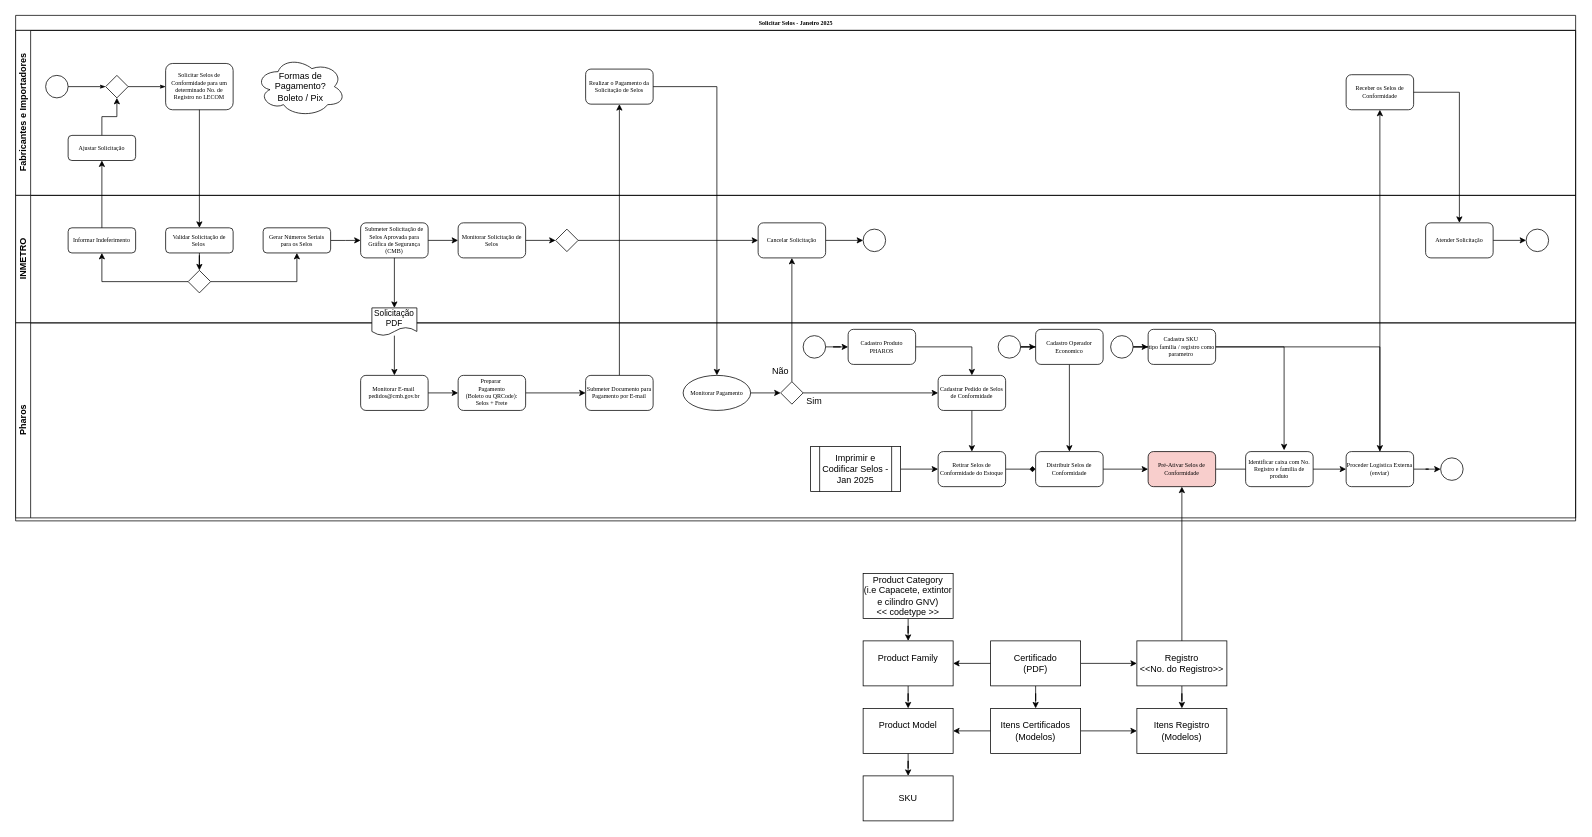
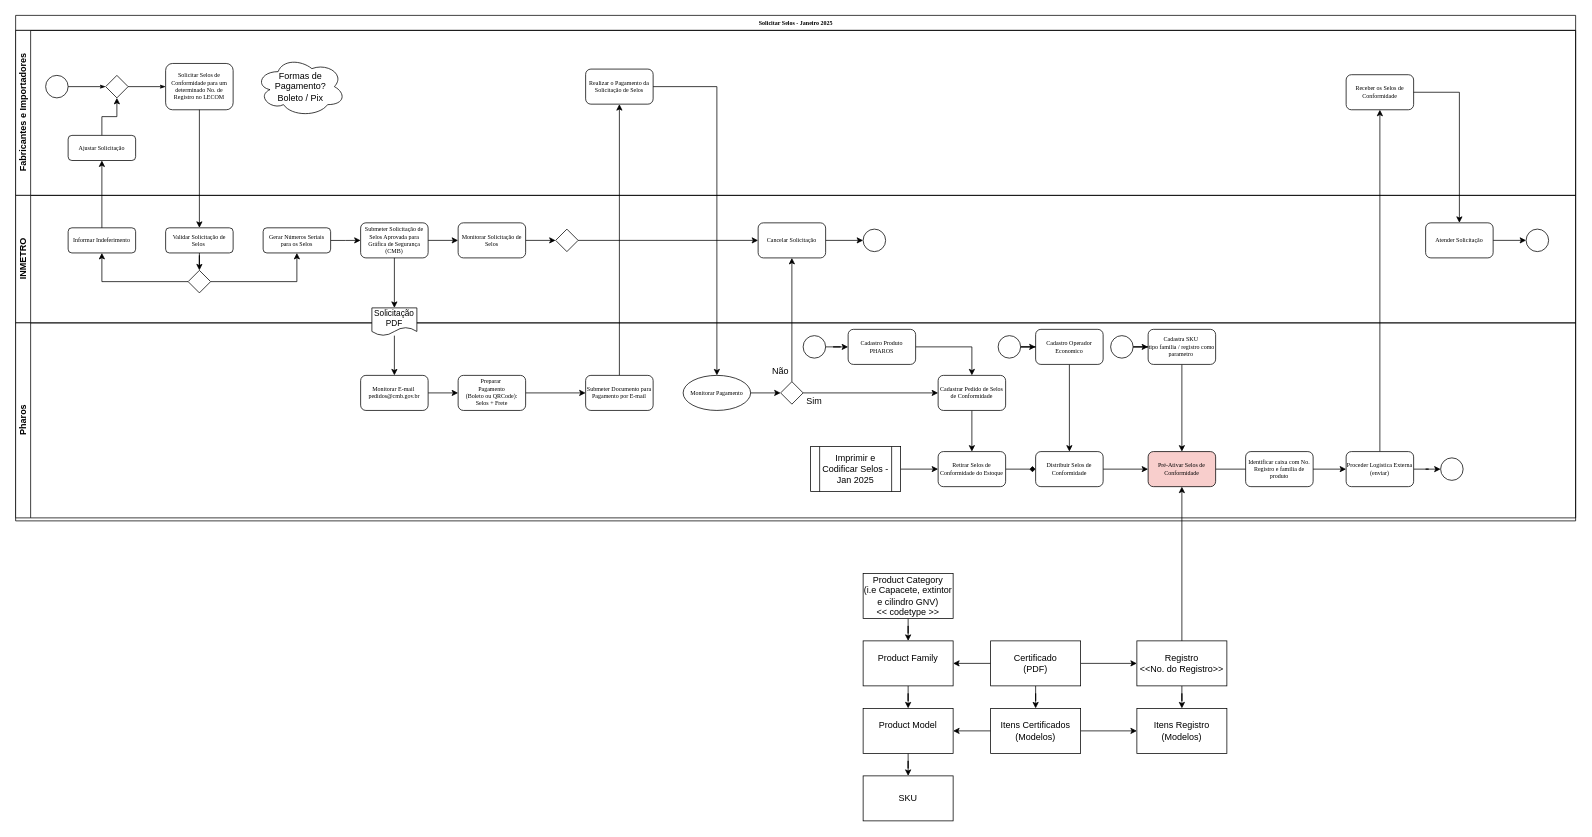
(1331, 347) -> (1182, 445)
(1284, 444) -> none
